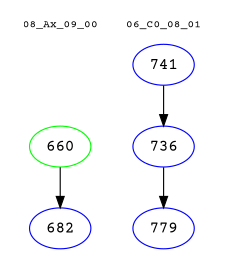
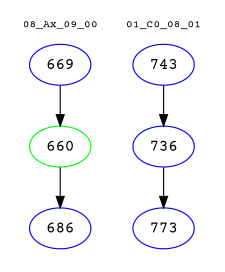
(164, 24) -> (164, 24)
none -> (60, 65)
(164, 65) -> (164, 65)
(60, 228) -> (60, 228)
(164, 228) -> (164, 228)
